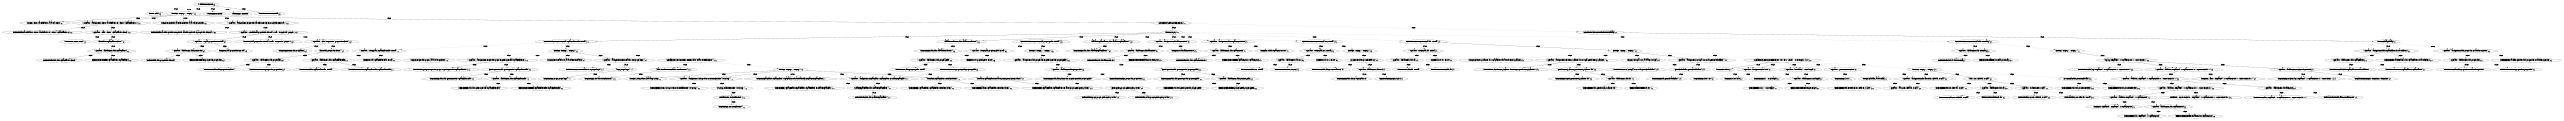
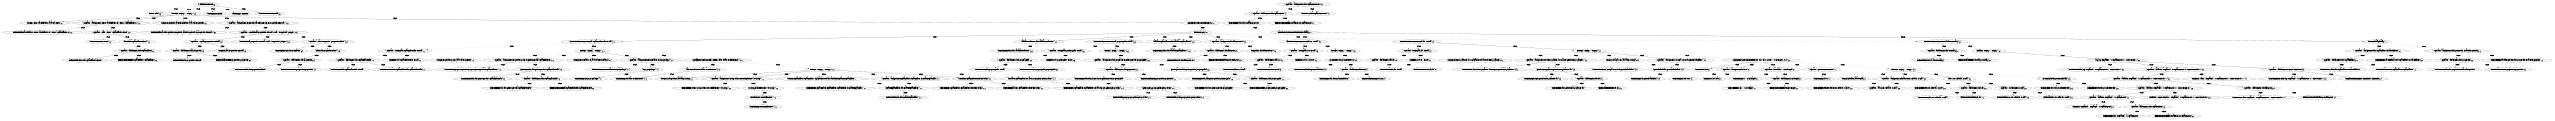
(2042, 37) -> (1903, 37)
(1190, 39) -> none
